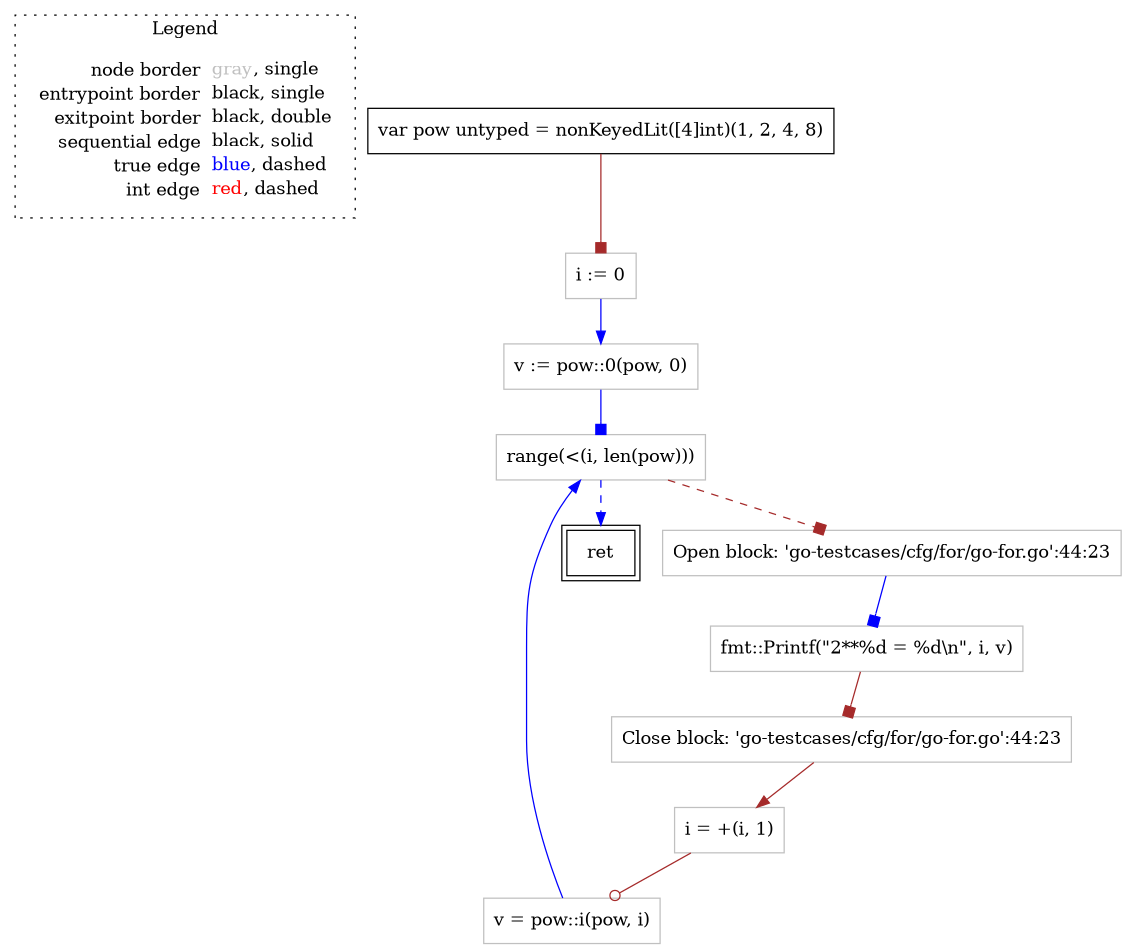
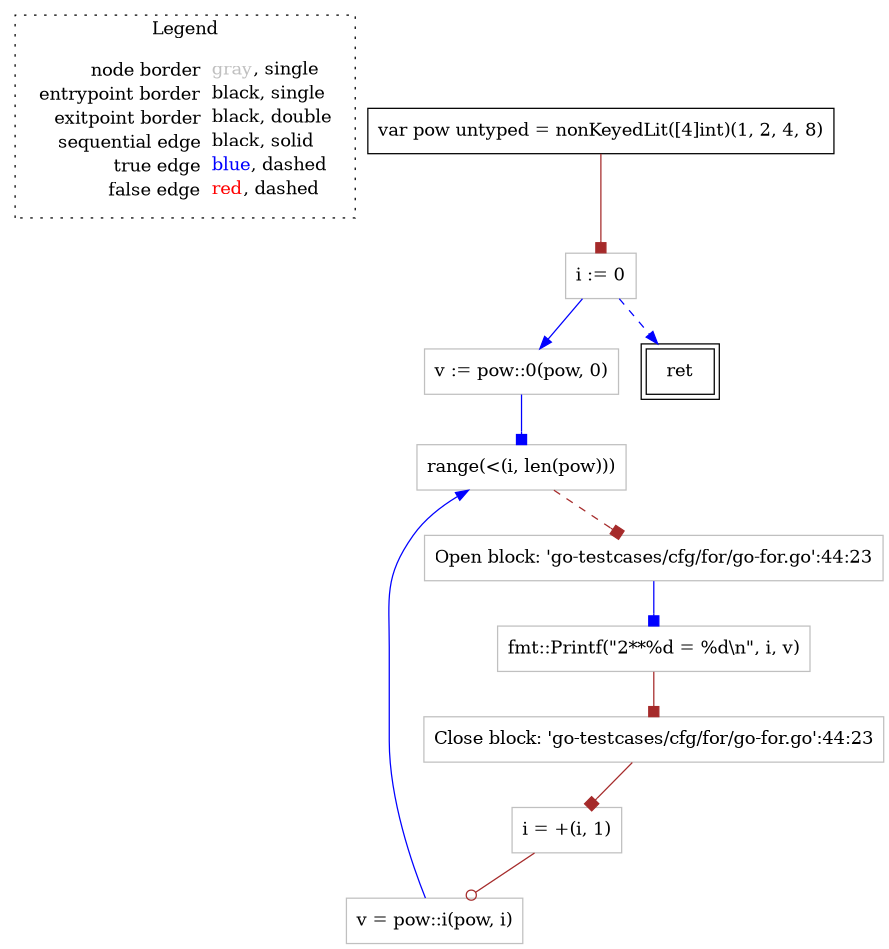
(166, 190) -> (157, 190)
(601, 496) -> (634, 316)
(790, 781) -> (615, 780)
